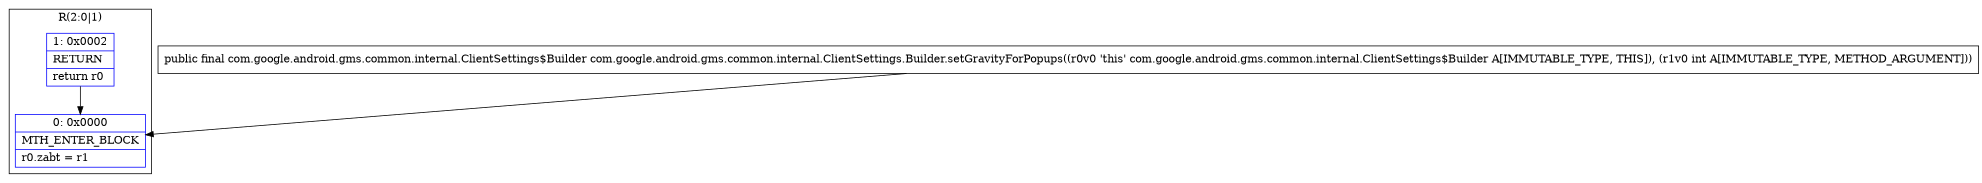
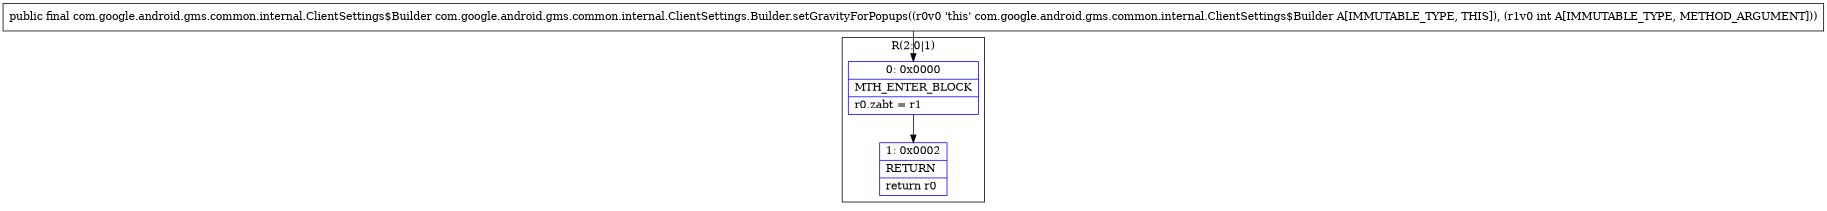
(80, 96) -> (913, 125)
